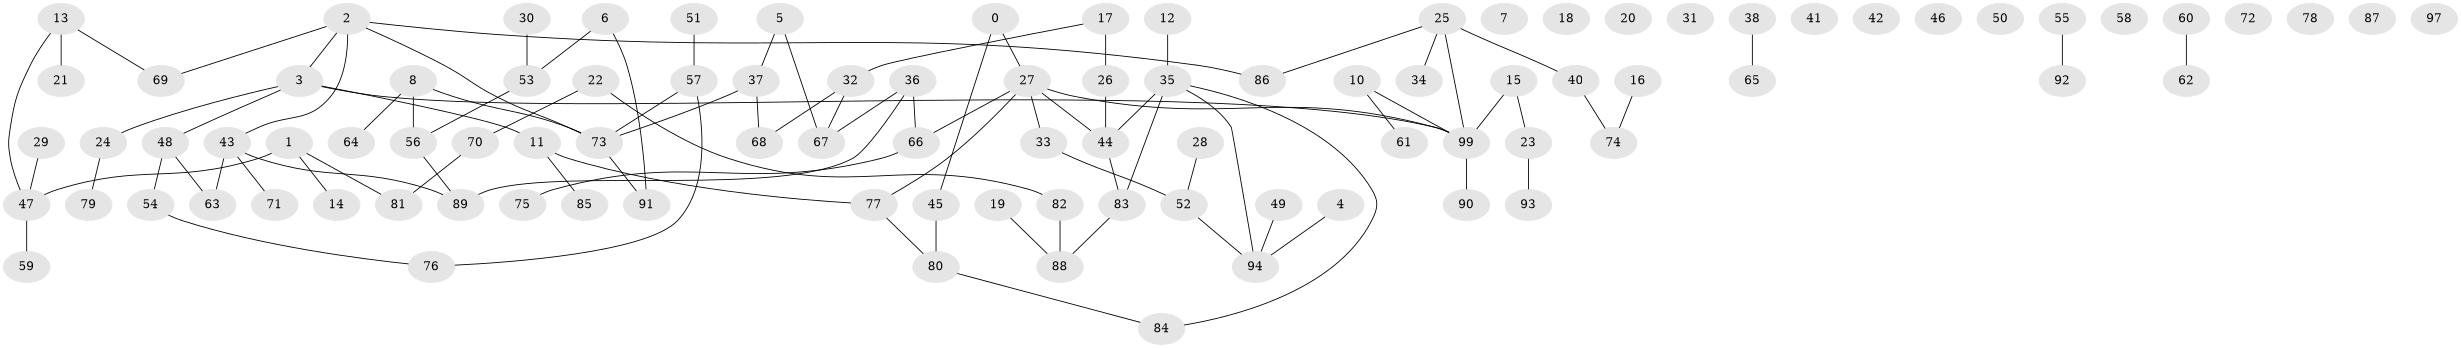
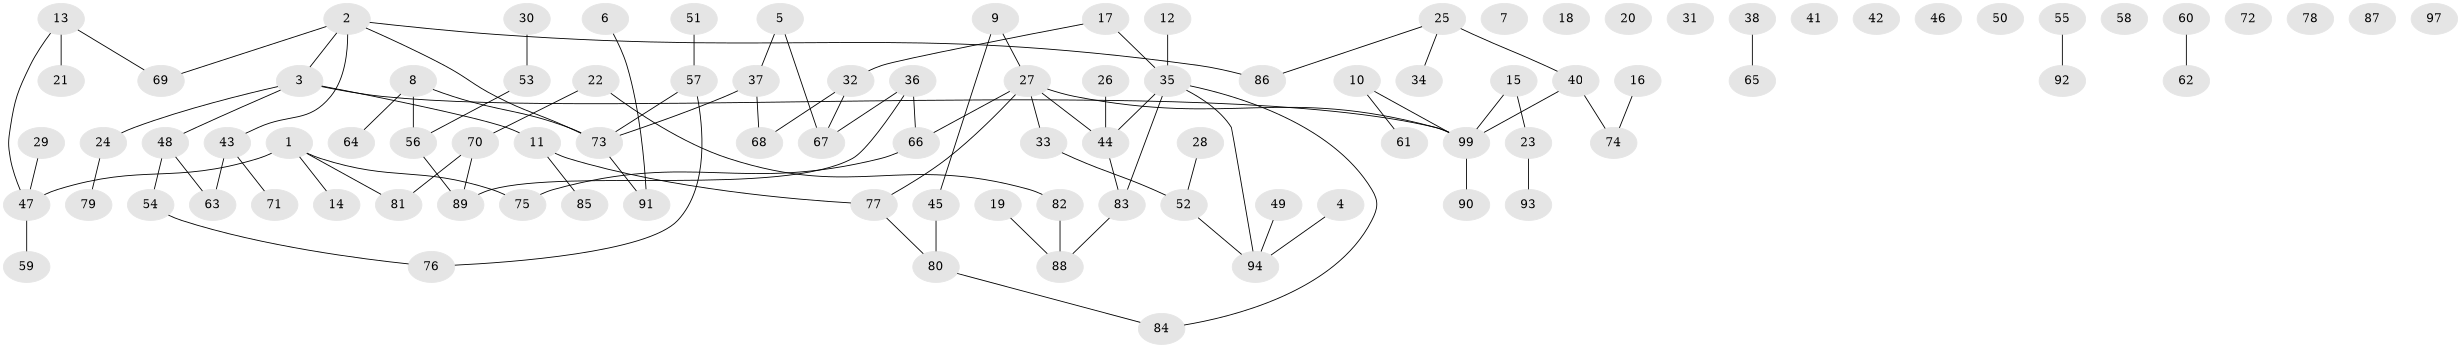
(995, 19) -> (995, 19)
(1106, 49) -> (1137, 50)
(566, 50) -> none
(1454, 81) -> (1527, 109)
(329, 173) -> (468, 174)
none -> (406, 174)
